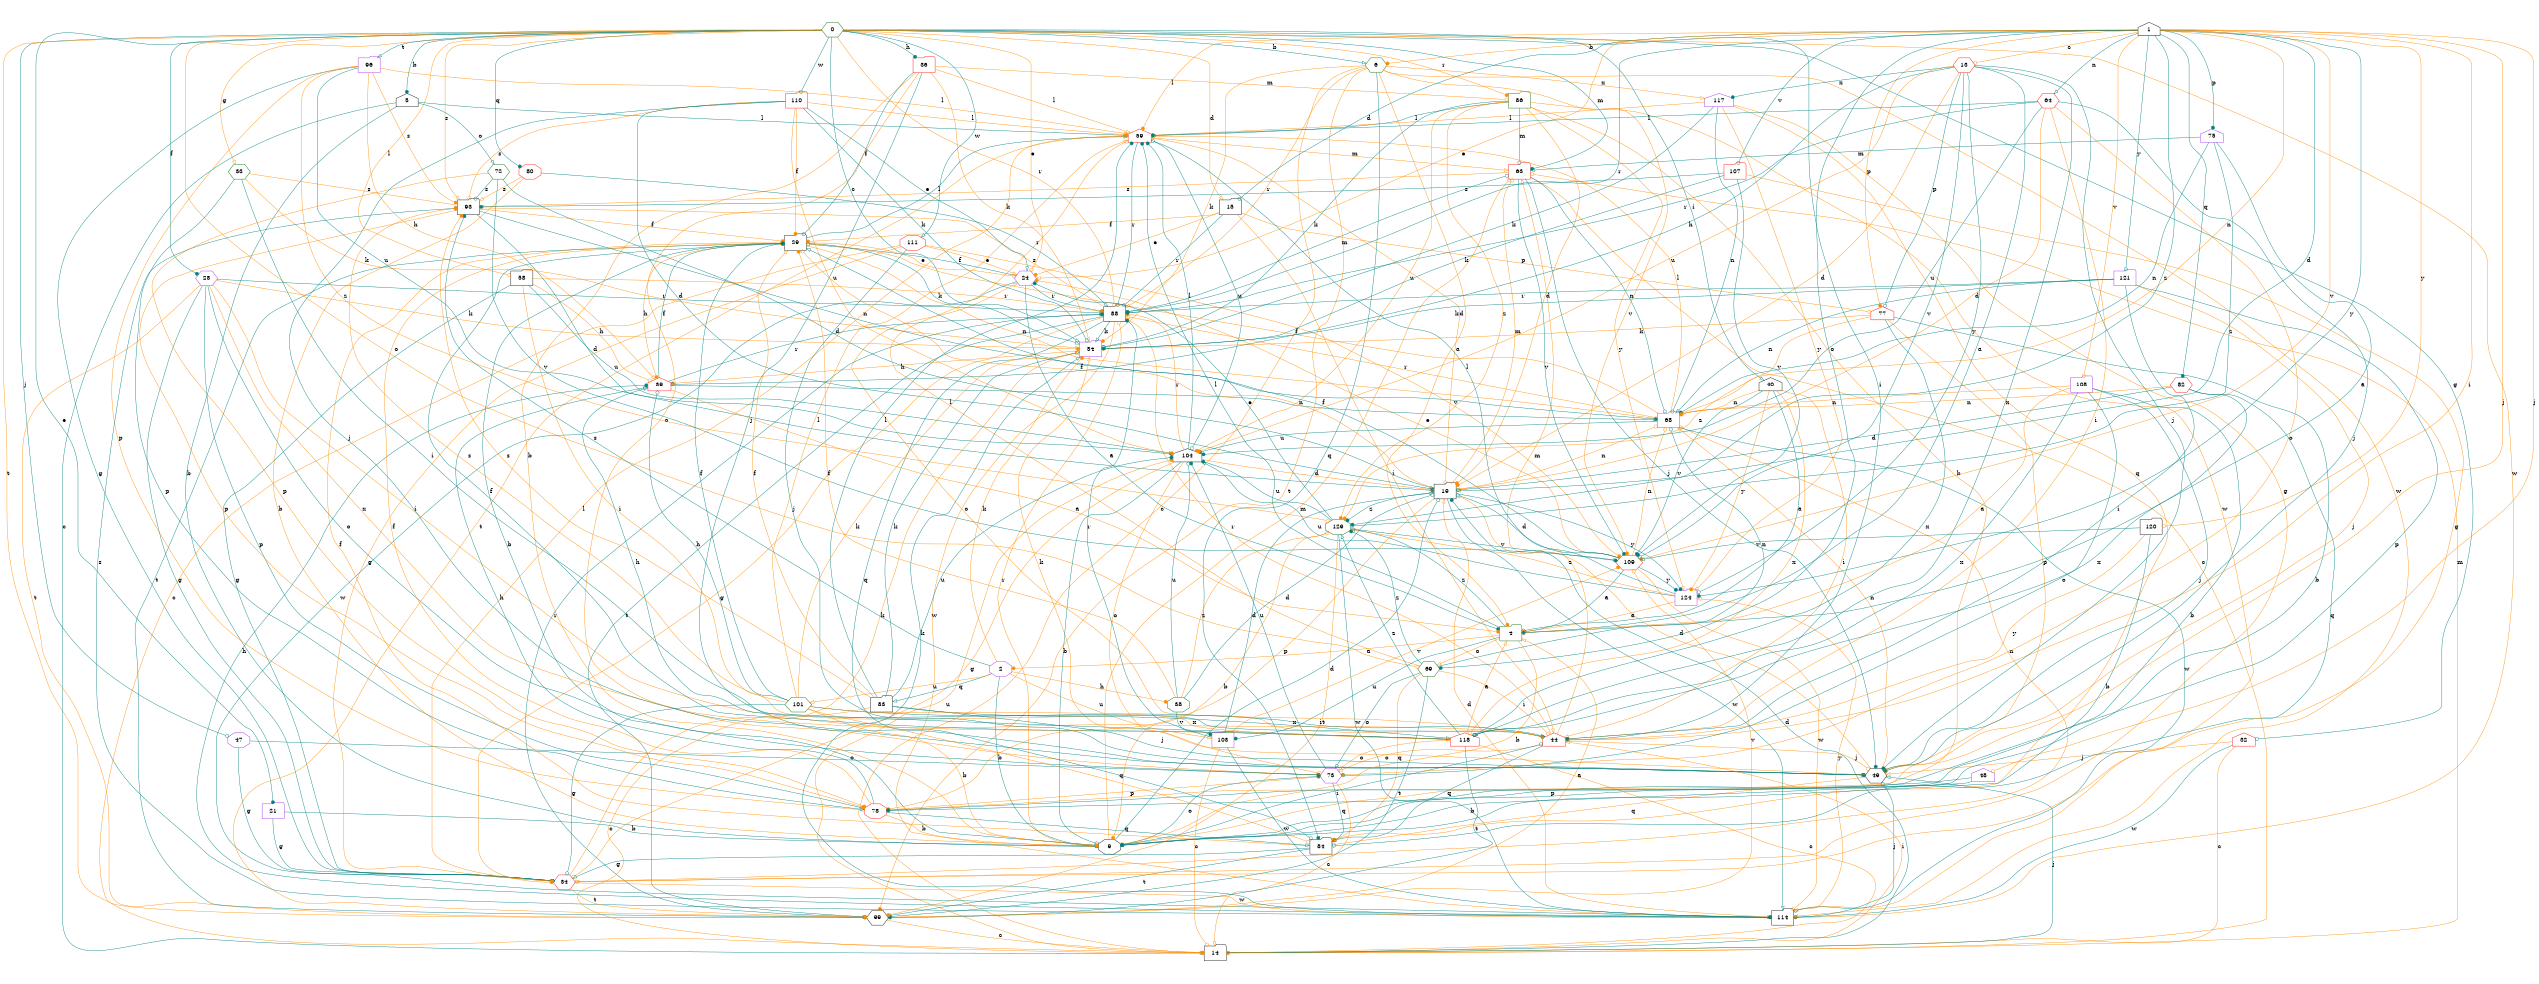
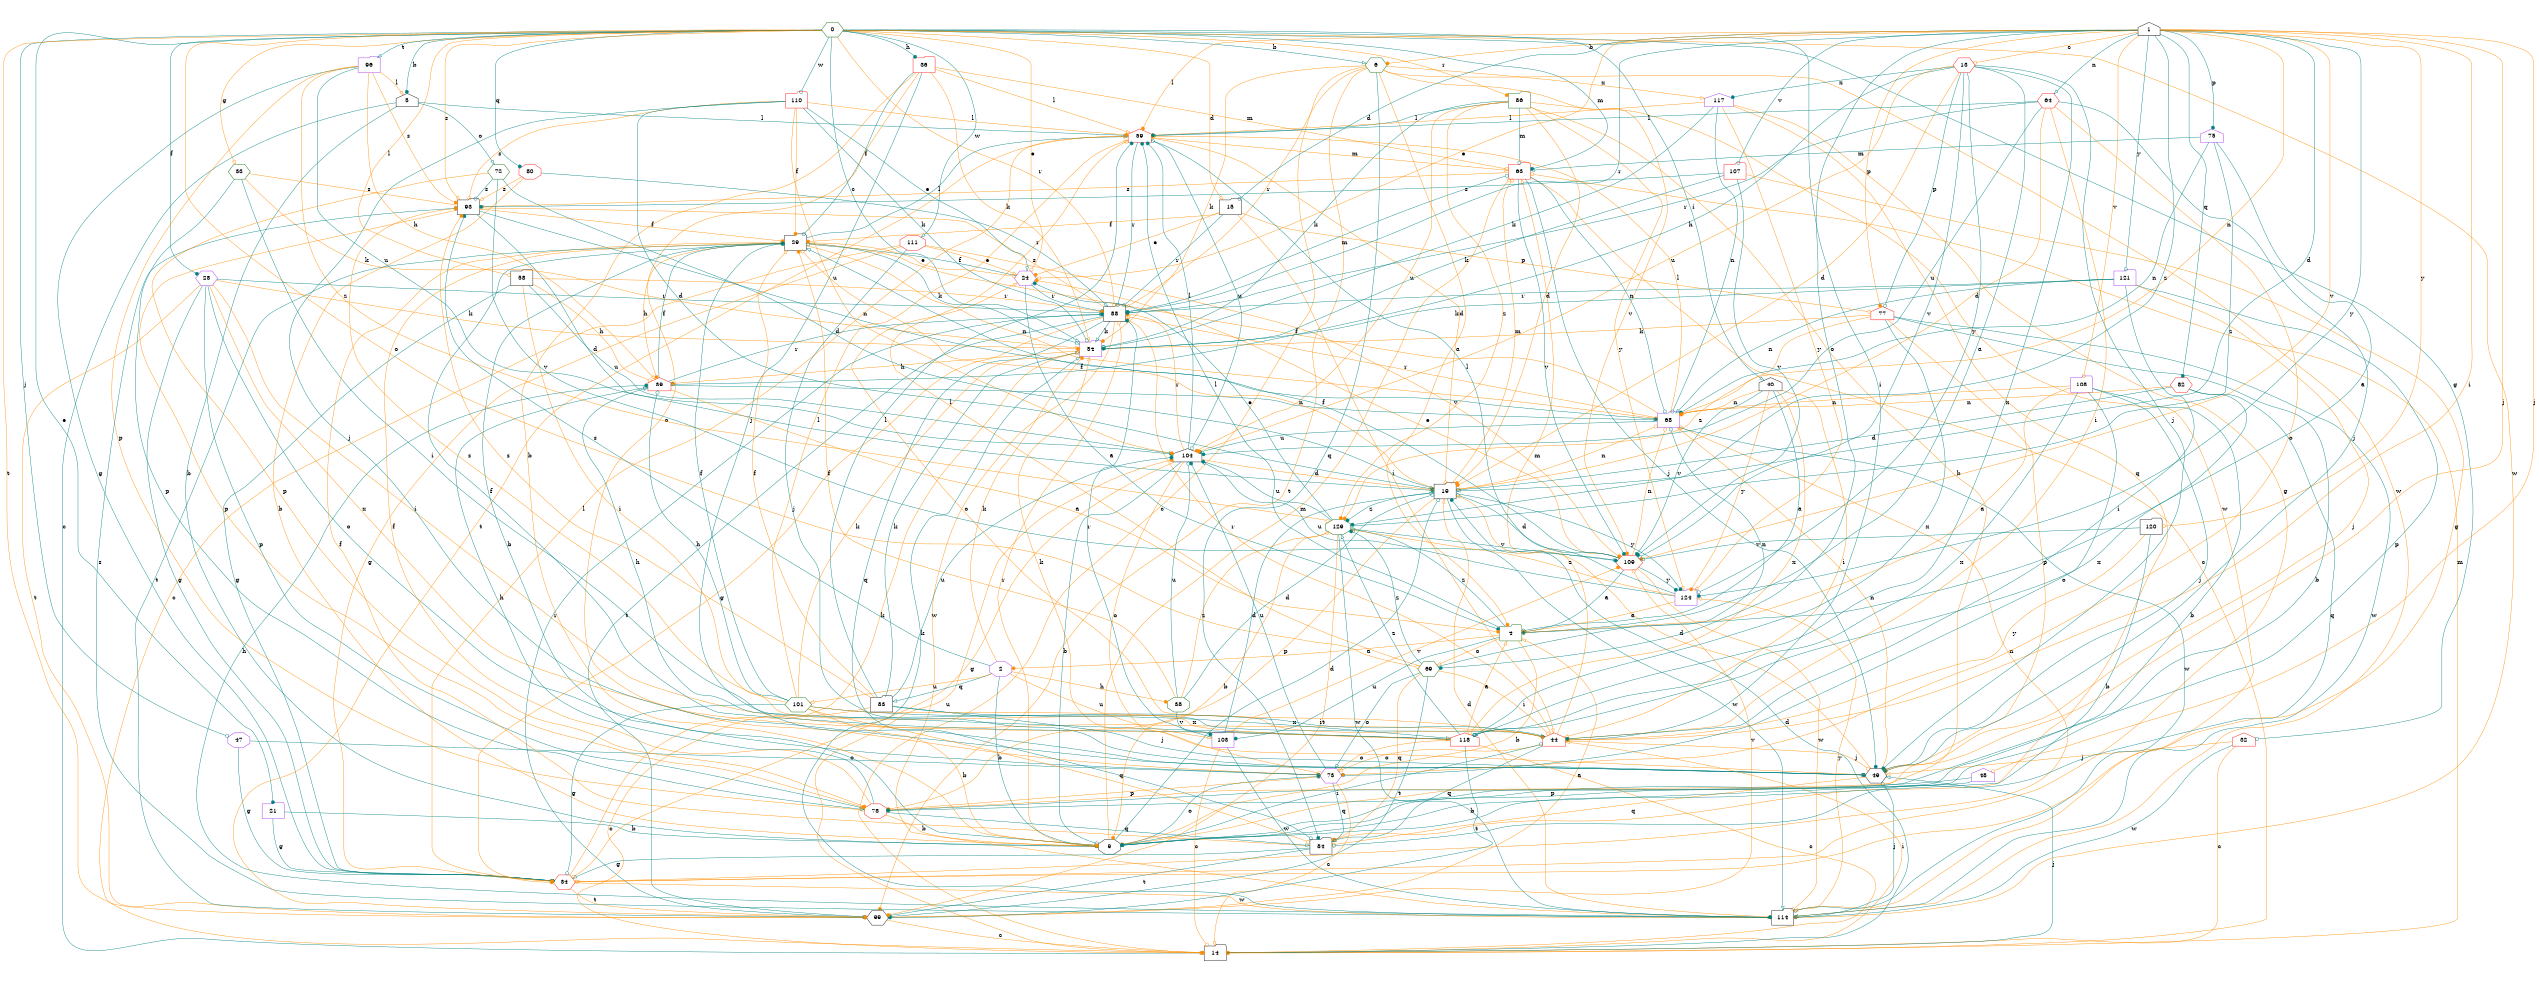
(1220, 83) -> (1220, 116)
(753, 89) -> (391, 81)
(458, 883) -> (2366, 630)
